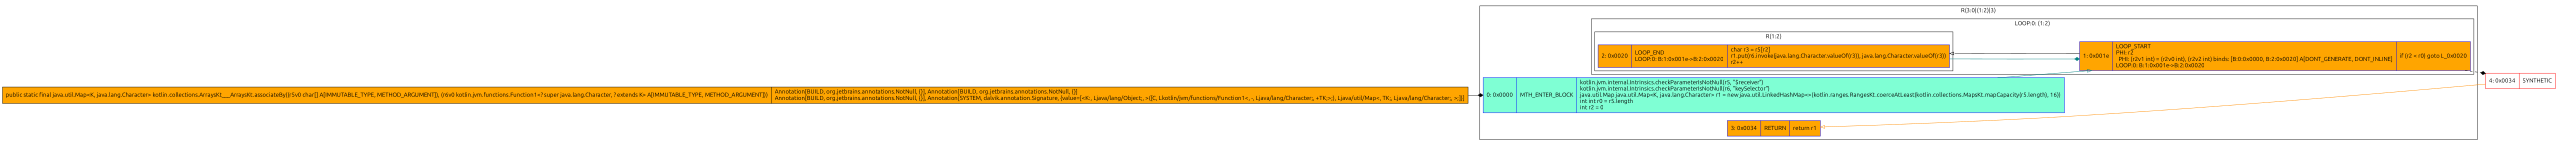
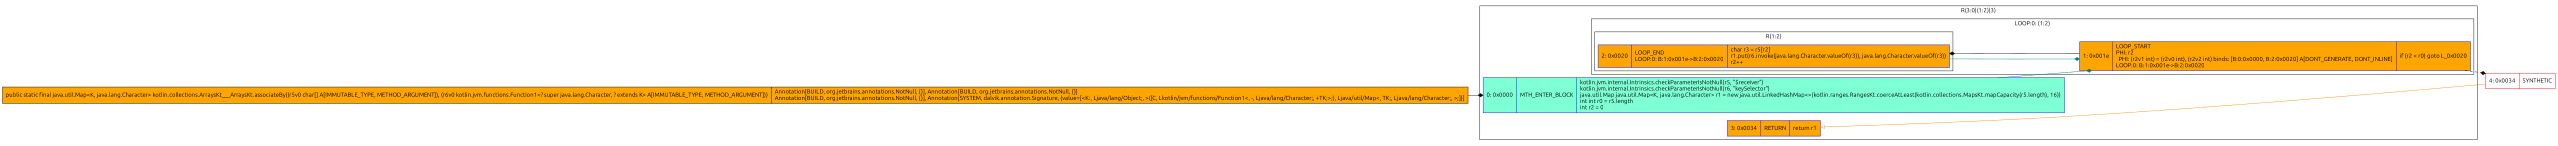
(2017, 53) -> (2017, 53)
(2042, 74) -> (2042, 74)
